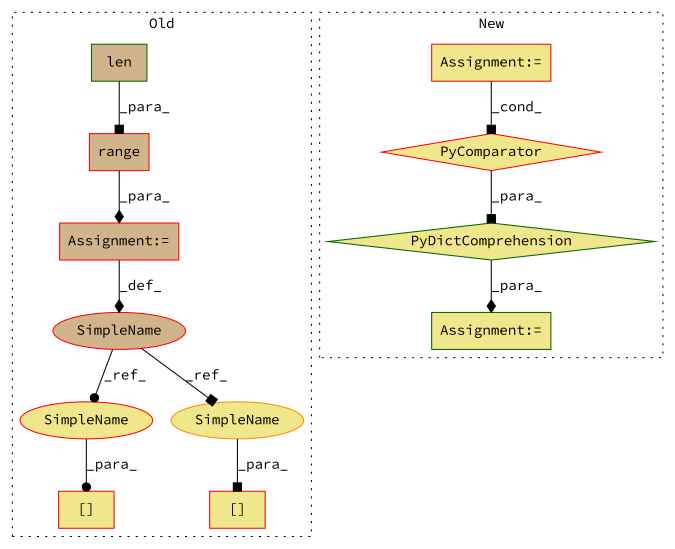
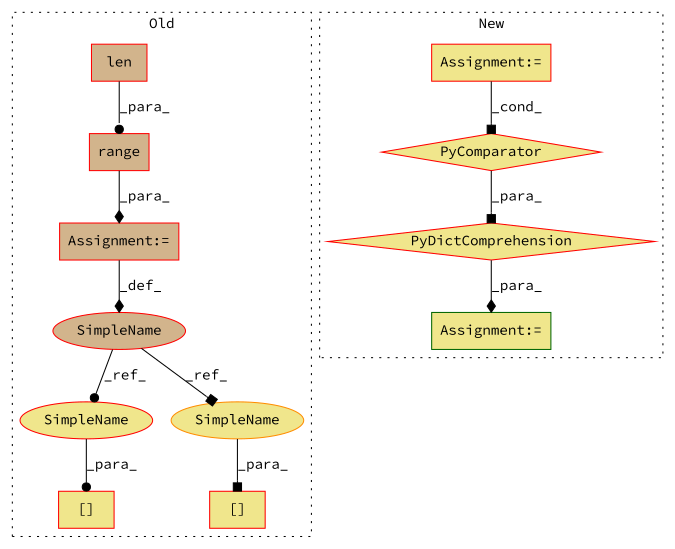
(119, 63) -> (119, 63)
(119, 102) -> (119, 102)
(491, 242) -> (491, 242)
